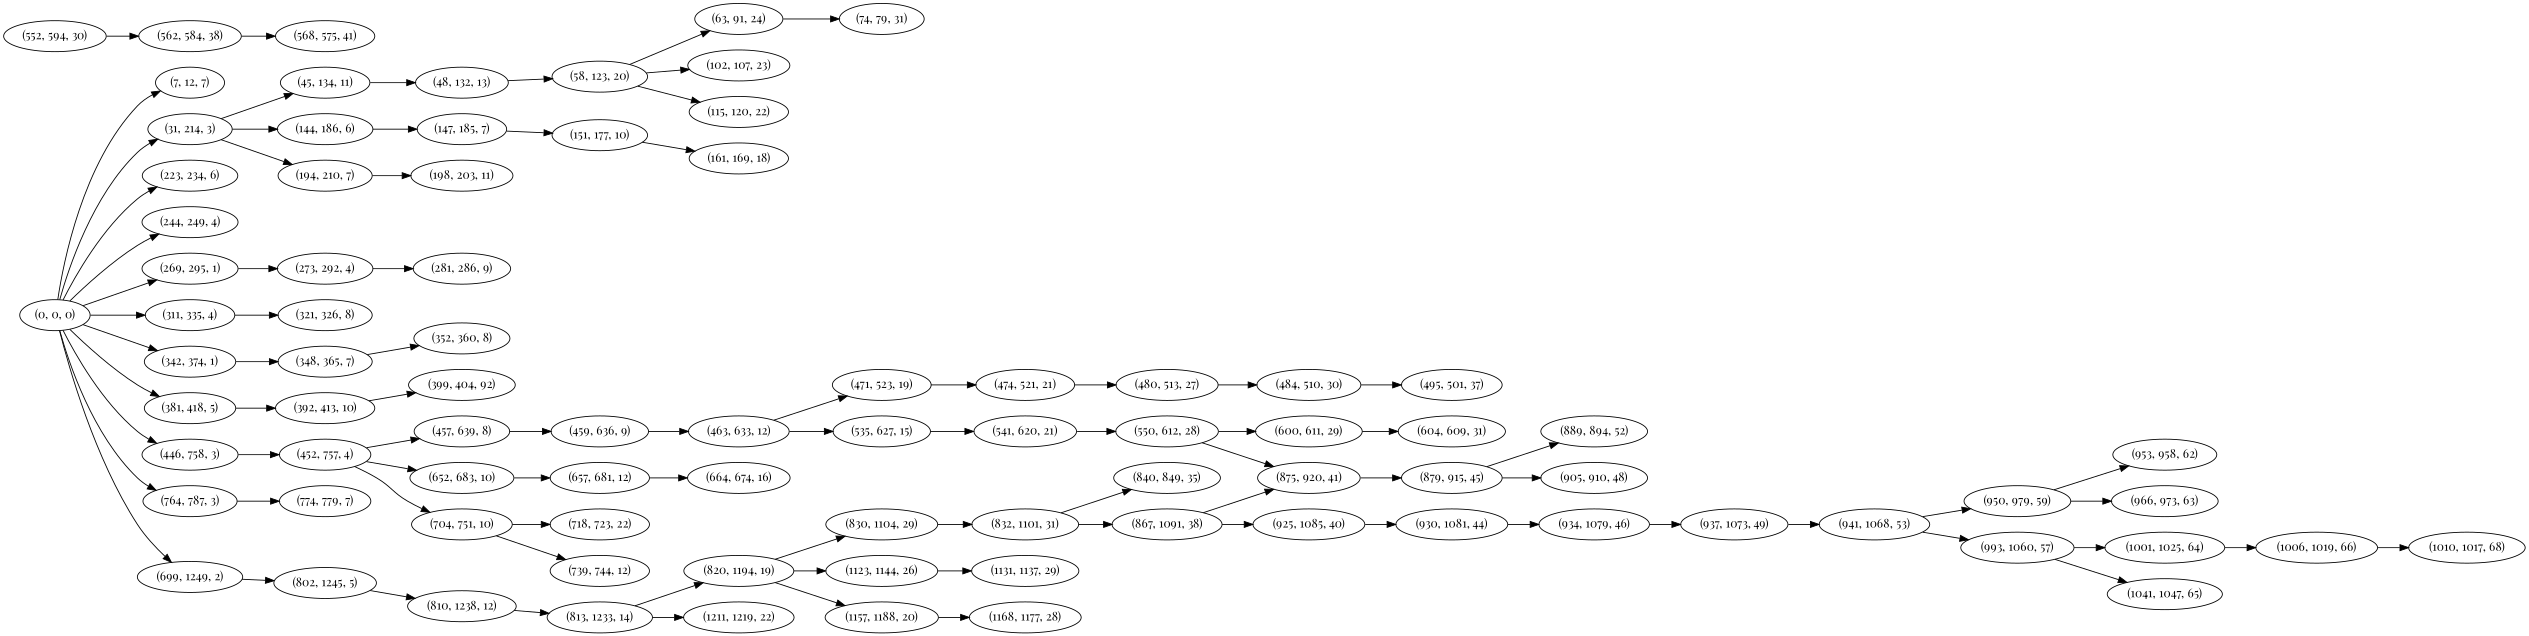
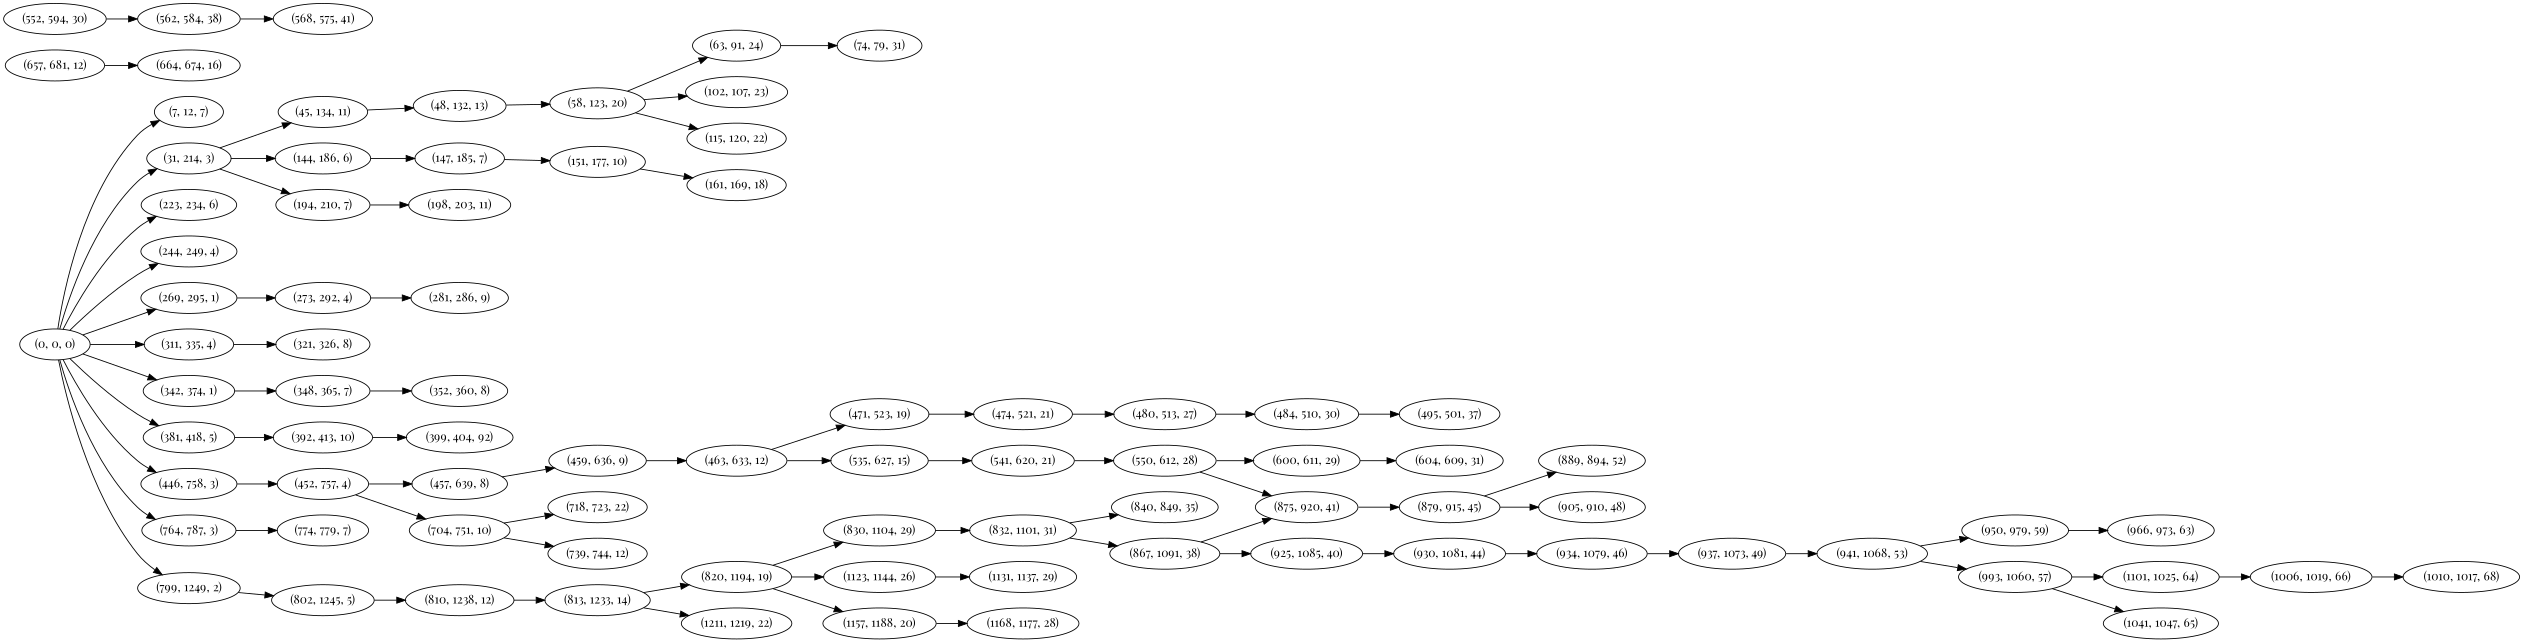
(2165, 455) -> none
(462, 478) -> none
(2165, 548) -> (2161, 577)
(190, 577) -> (189, 588)
